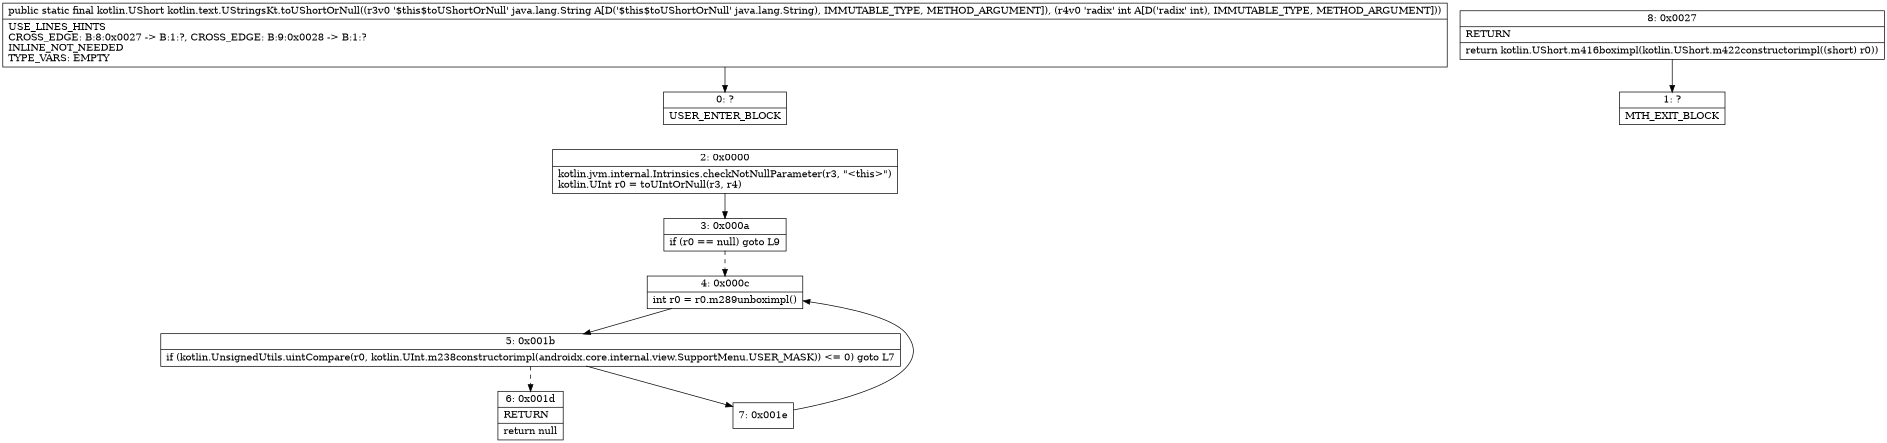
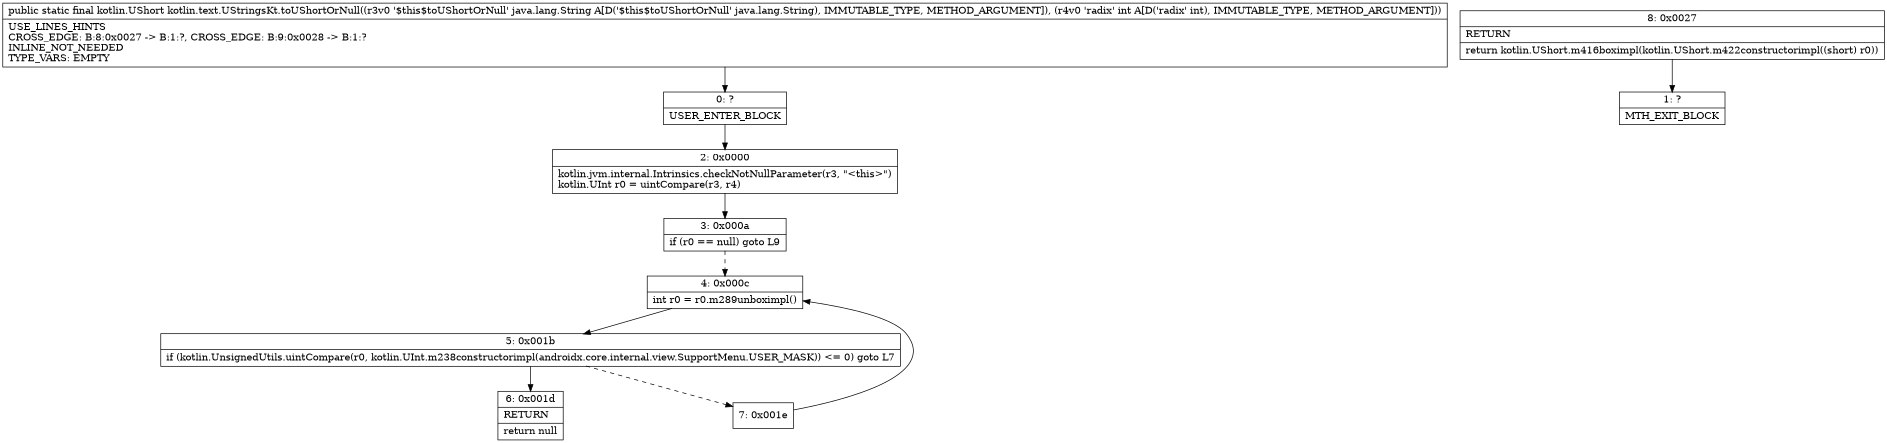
none -> (725, 134)
(650, 185) -> (649, 185)
(531, 375) -> (531, 375)
(656, 385) -> (656, 385)
